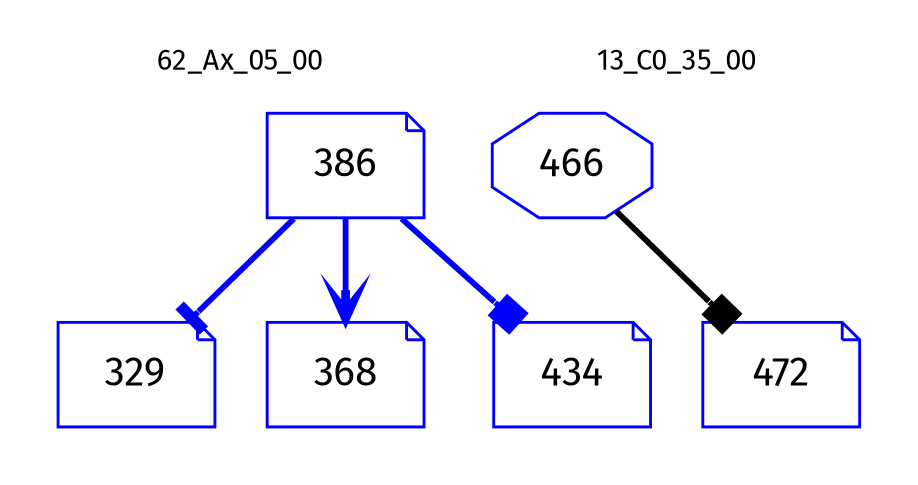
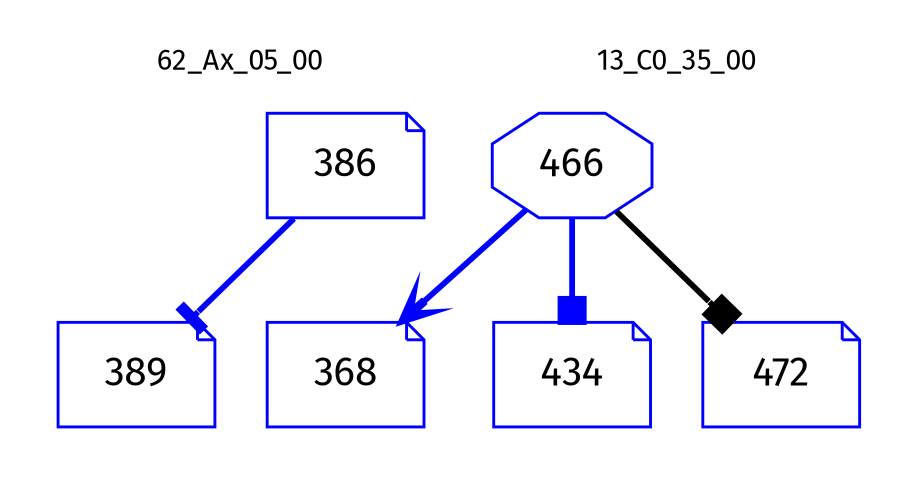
(429, 244) -> (572, 256)
(346, 256) -> (490, 242)
(136, 375) -> (136, 375)
